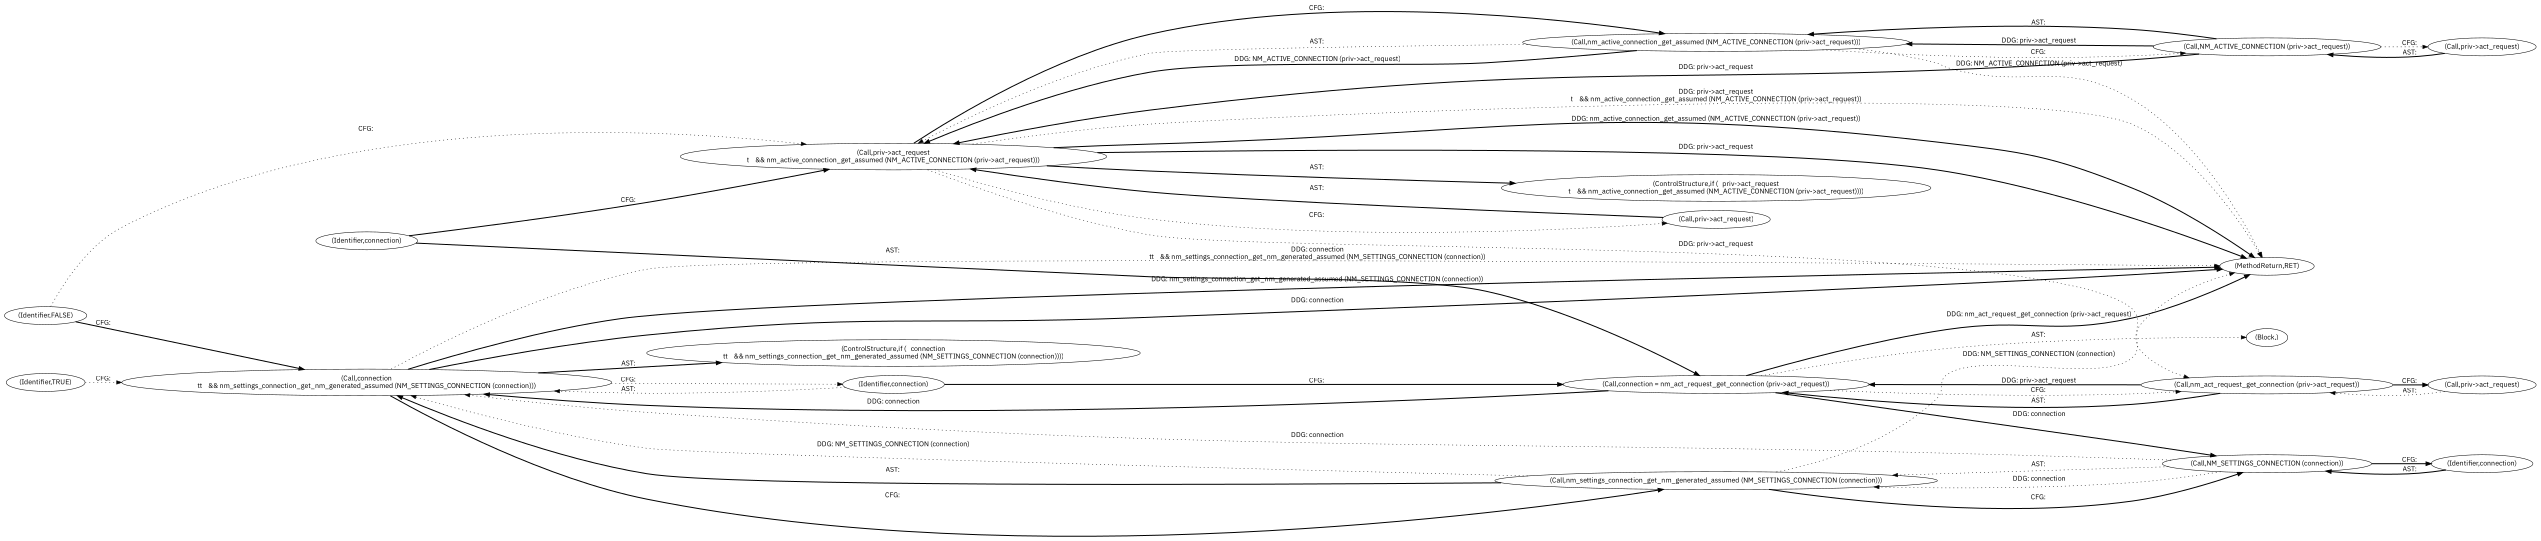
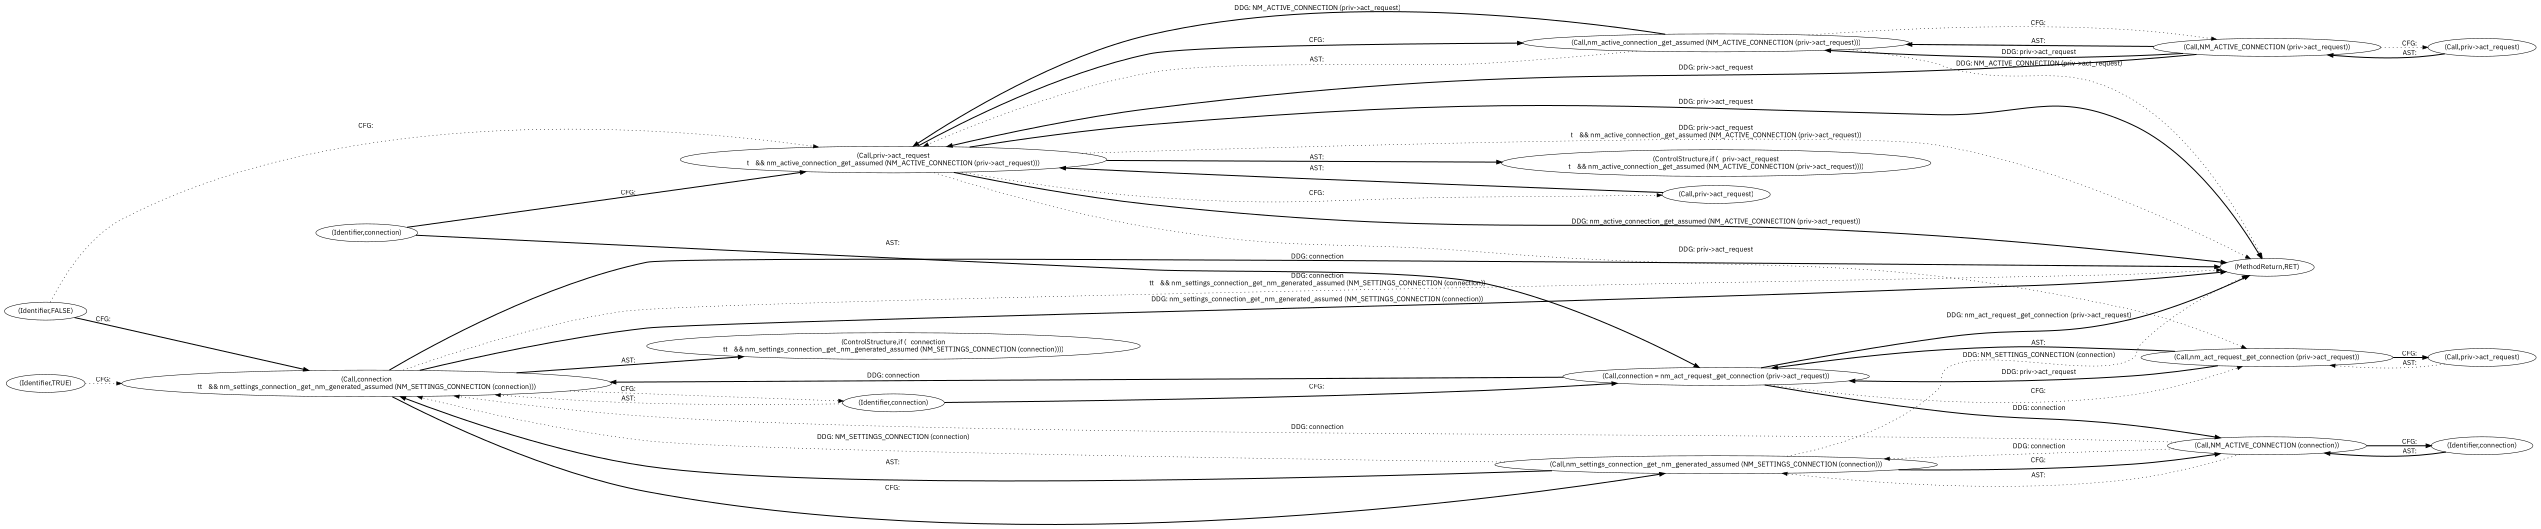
(2267, 338) -> none
(2267, 464) -> (2267, 446)
